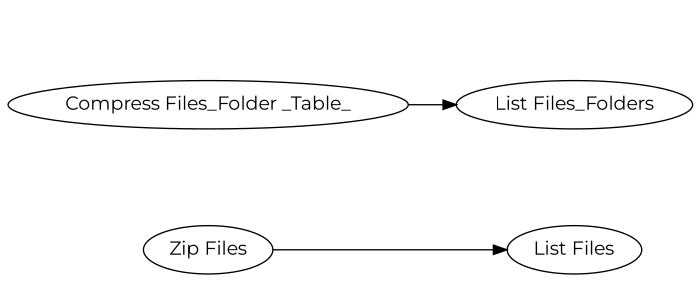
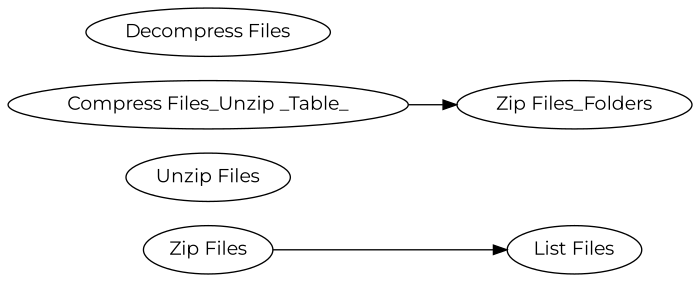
none -> (208, 32)
(208, 105) -> (208, 105)
(574, 105) -> (574, 105)
none -> (208, 177)
